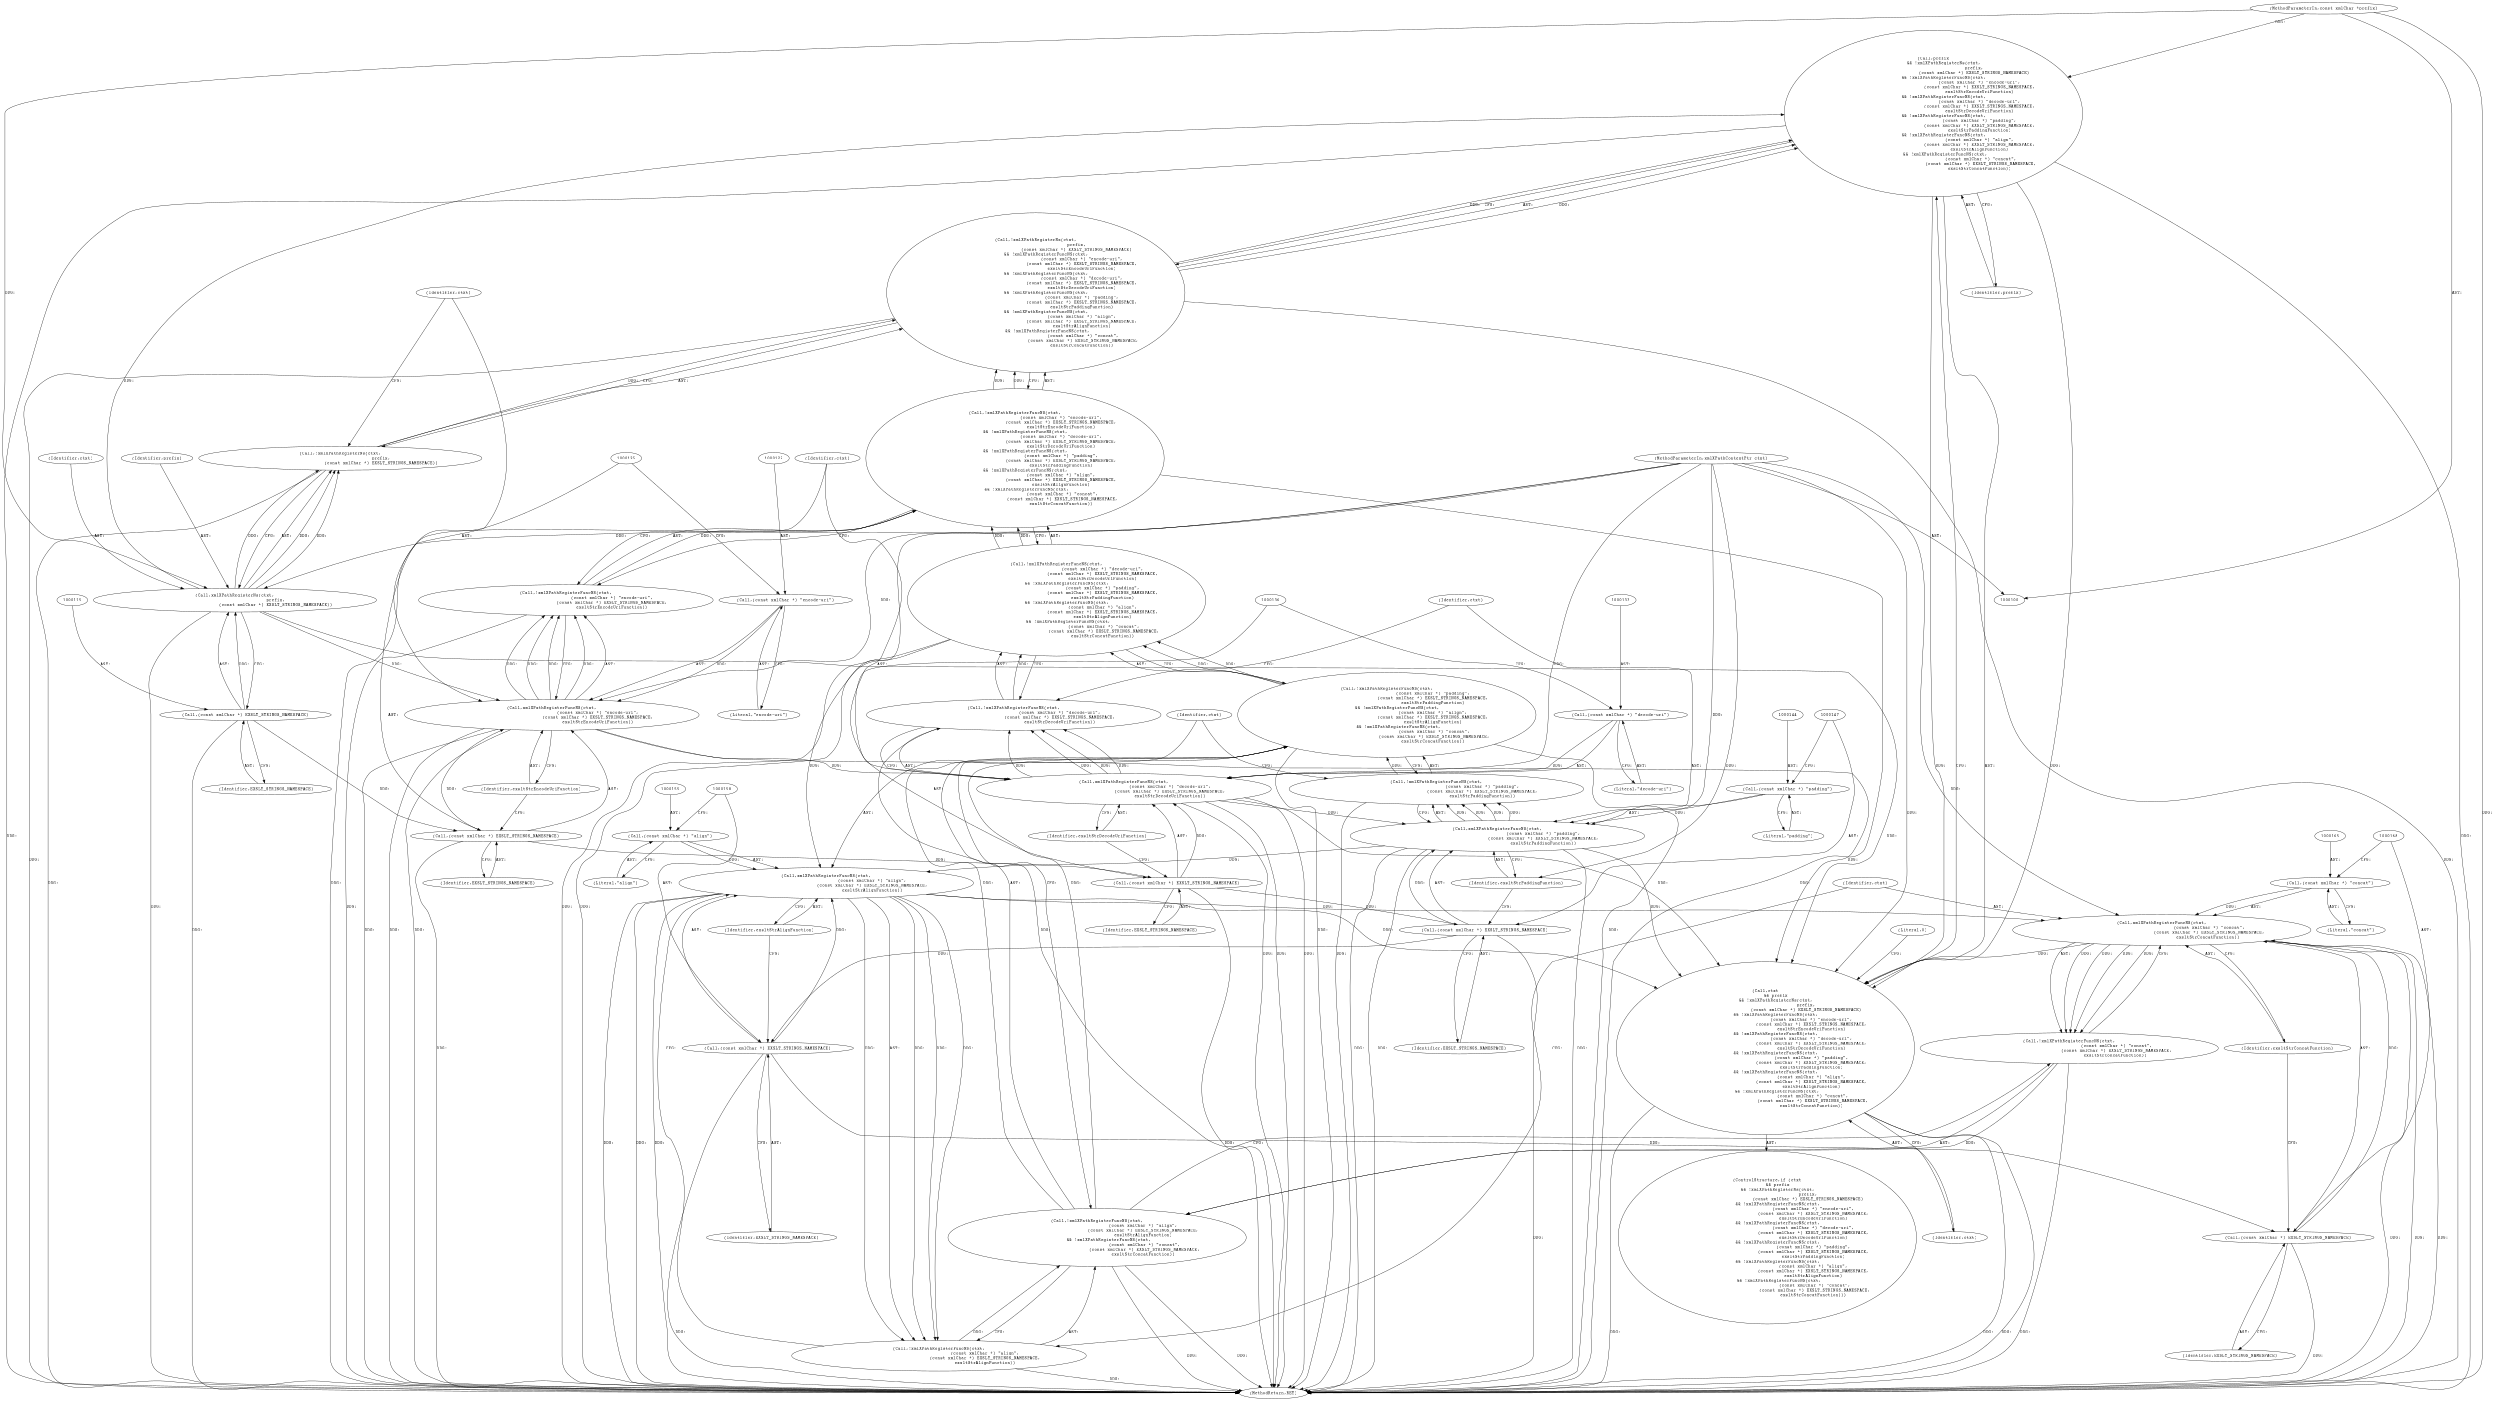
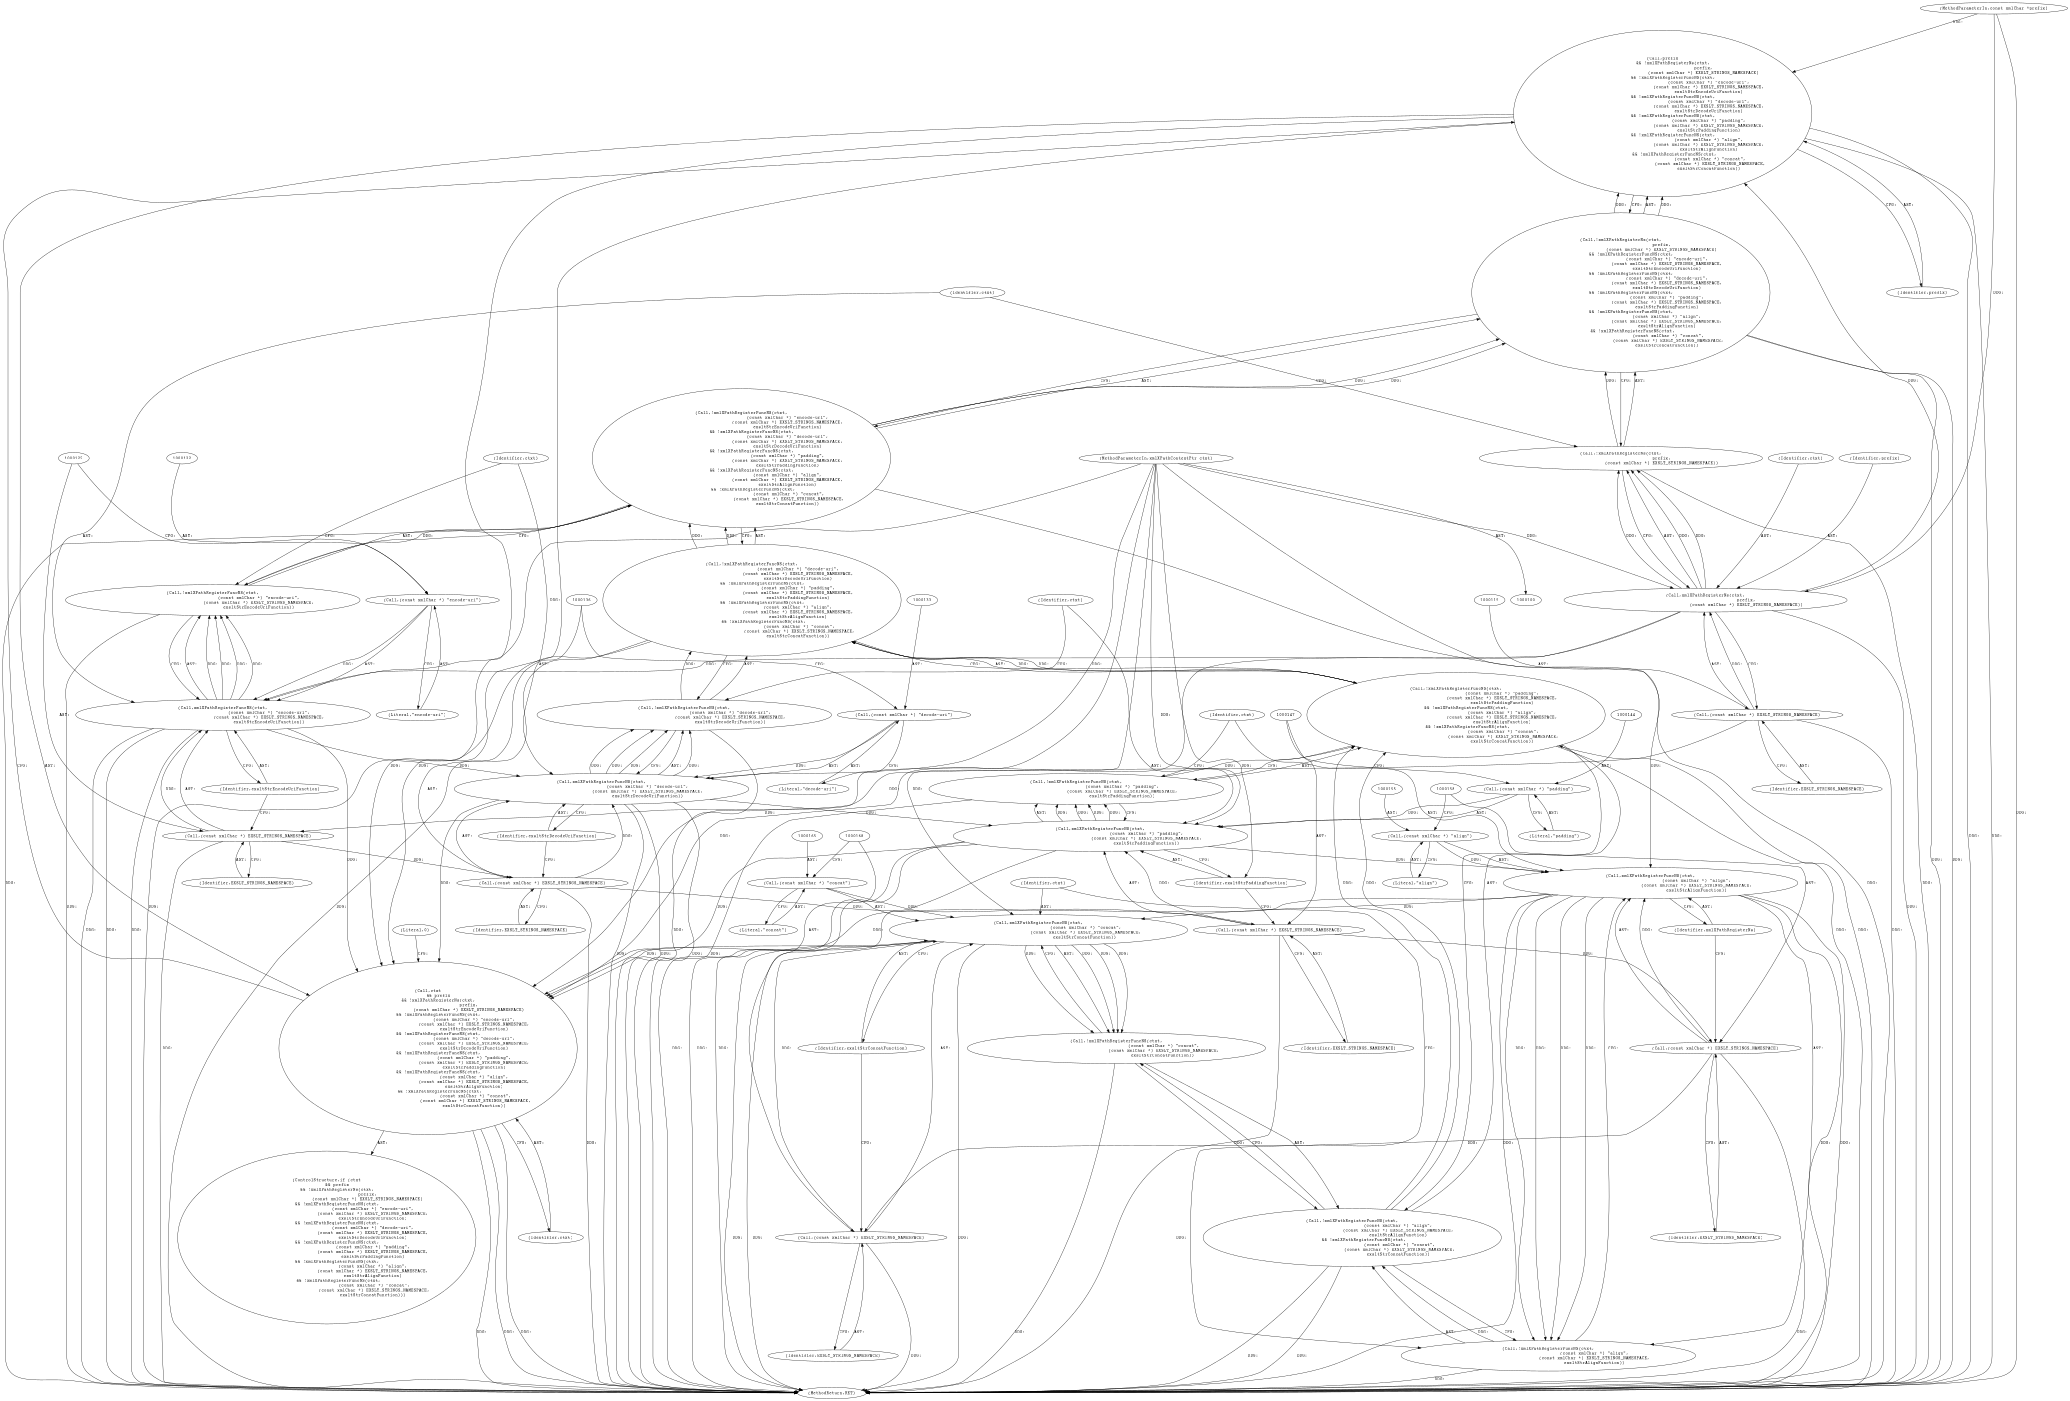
(2452, 439) -> none
(769, 930) -> (1715, 930)
